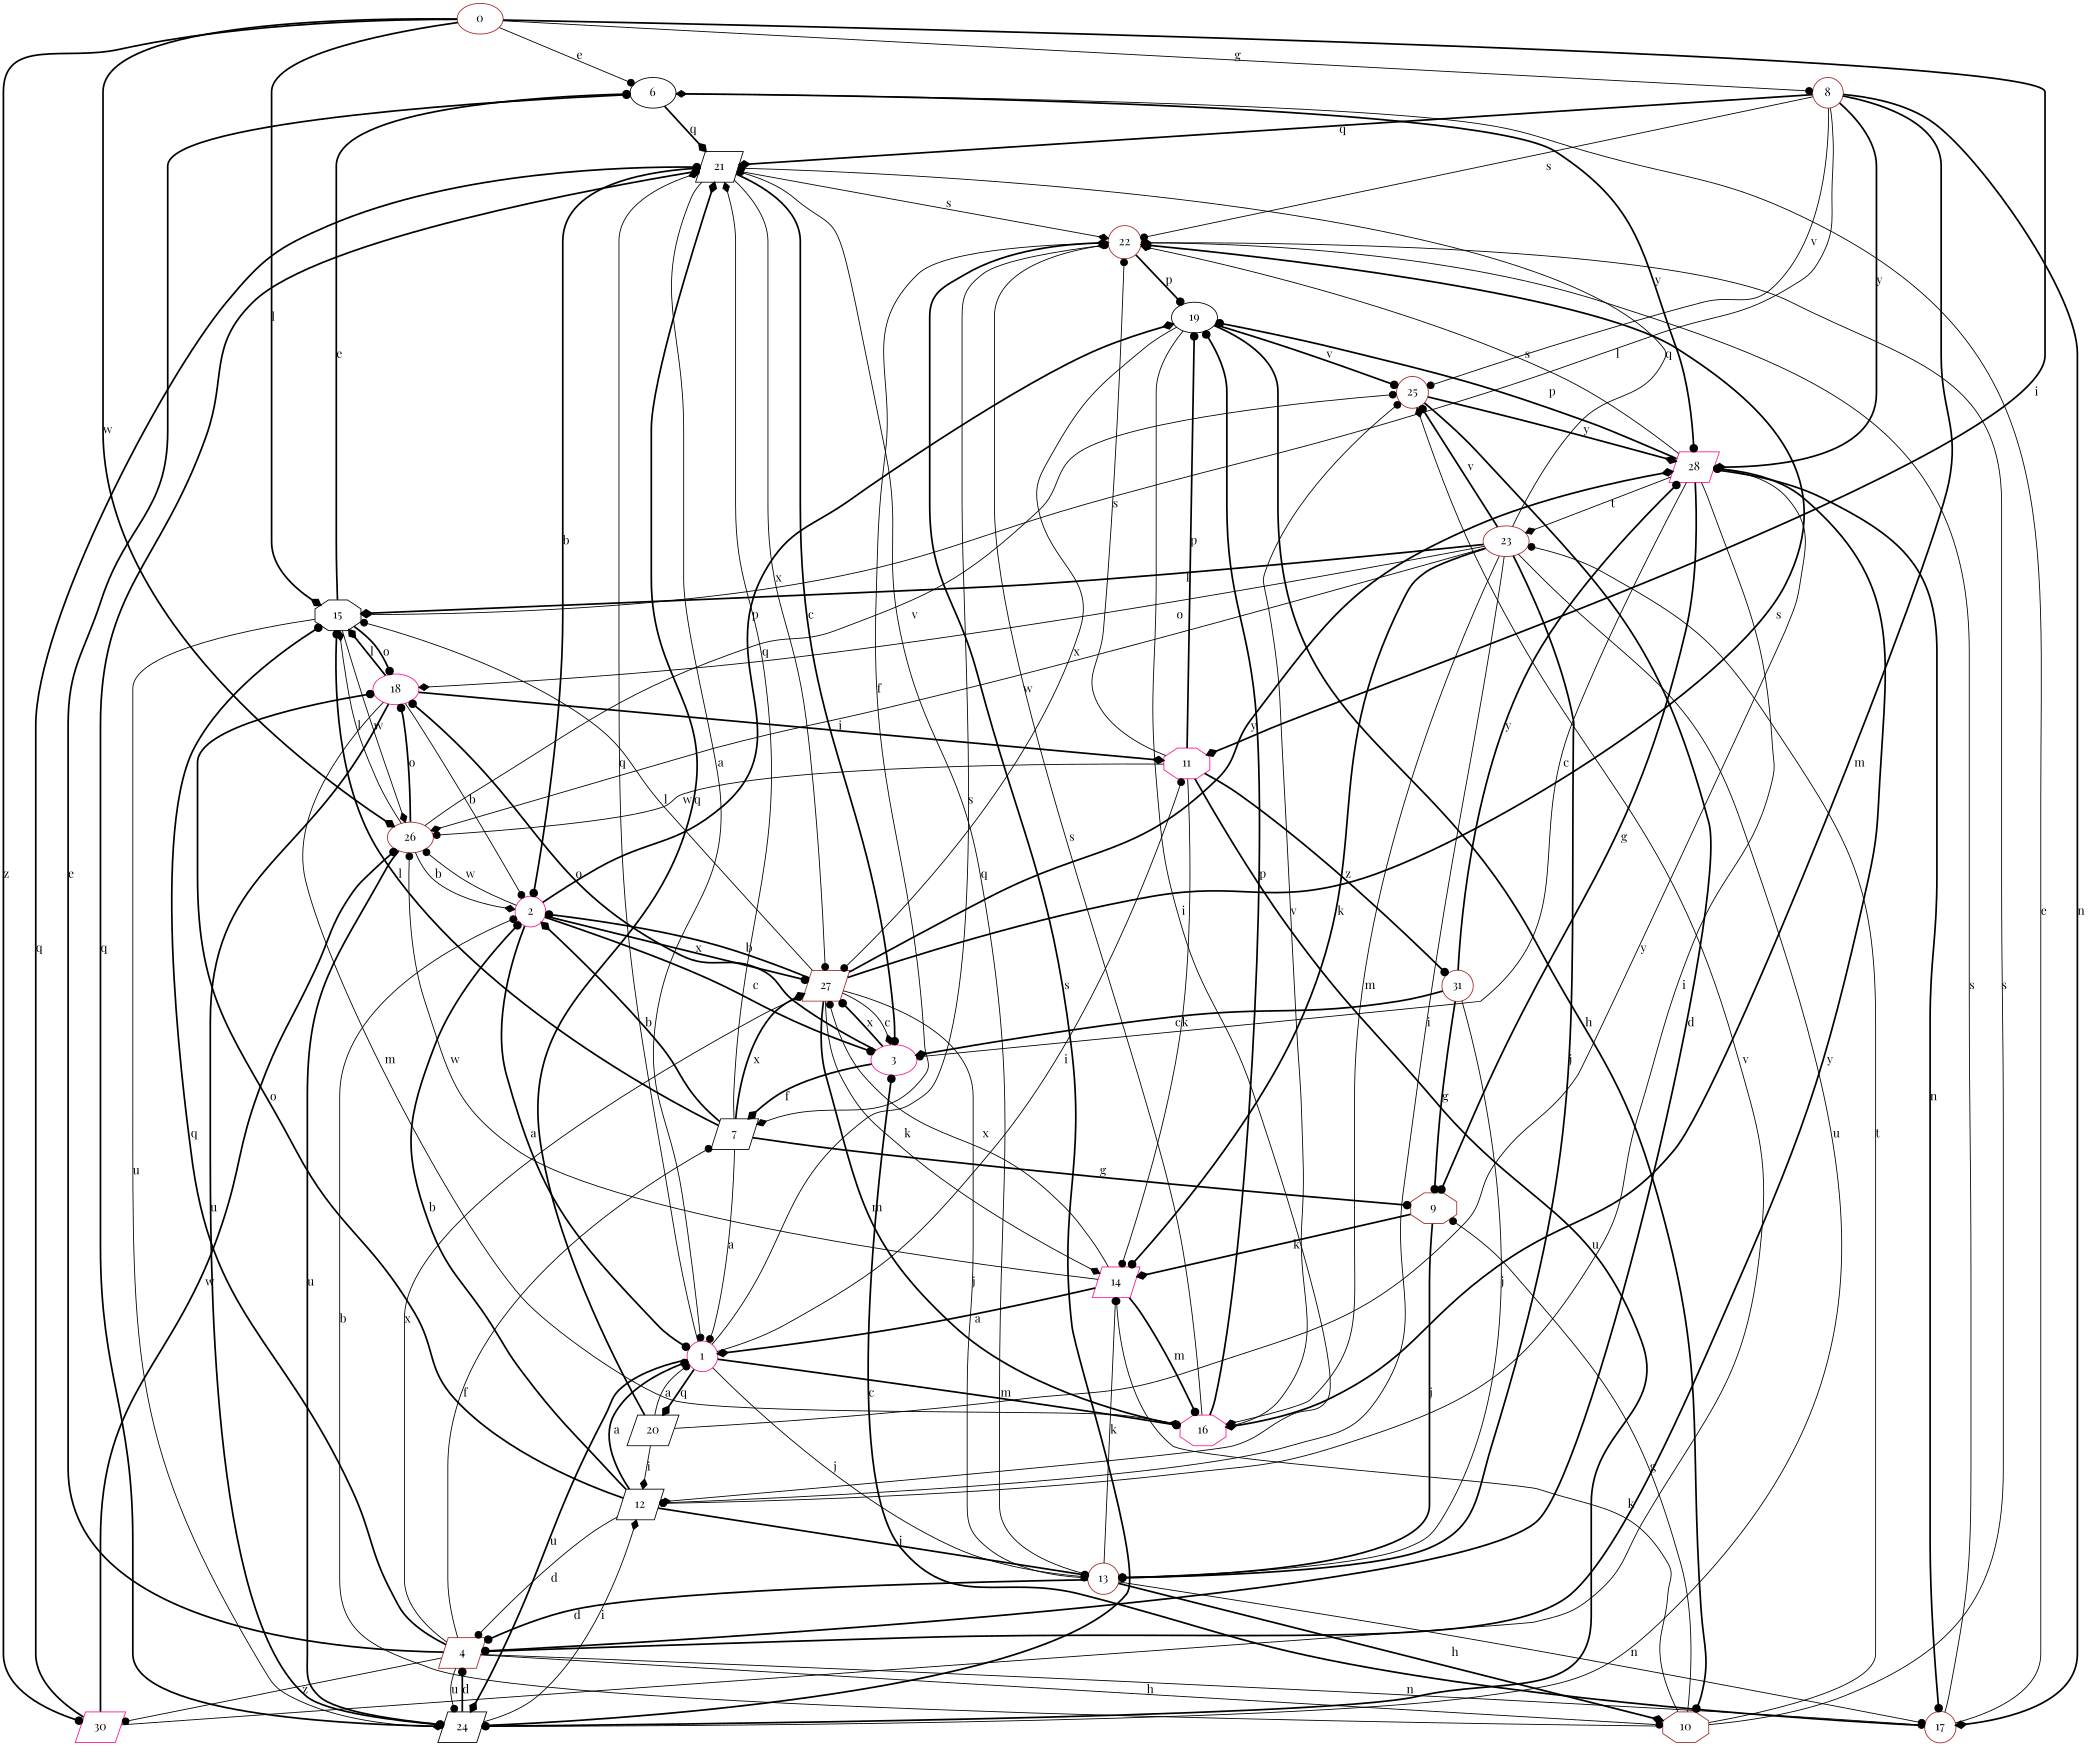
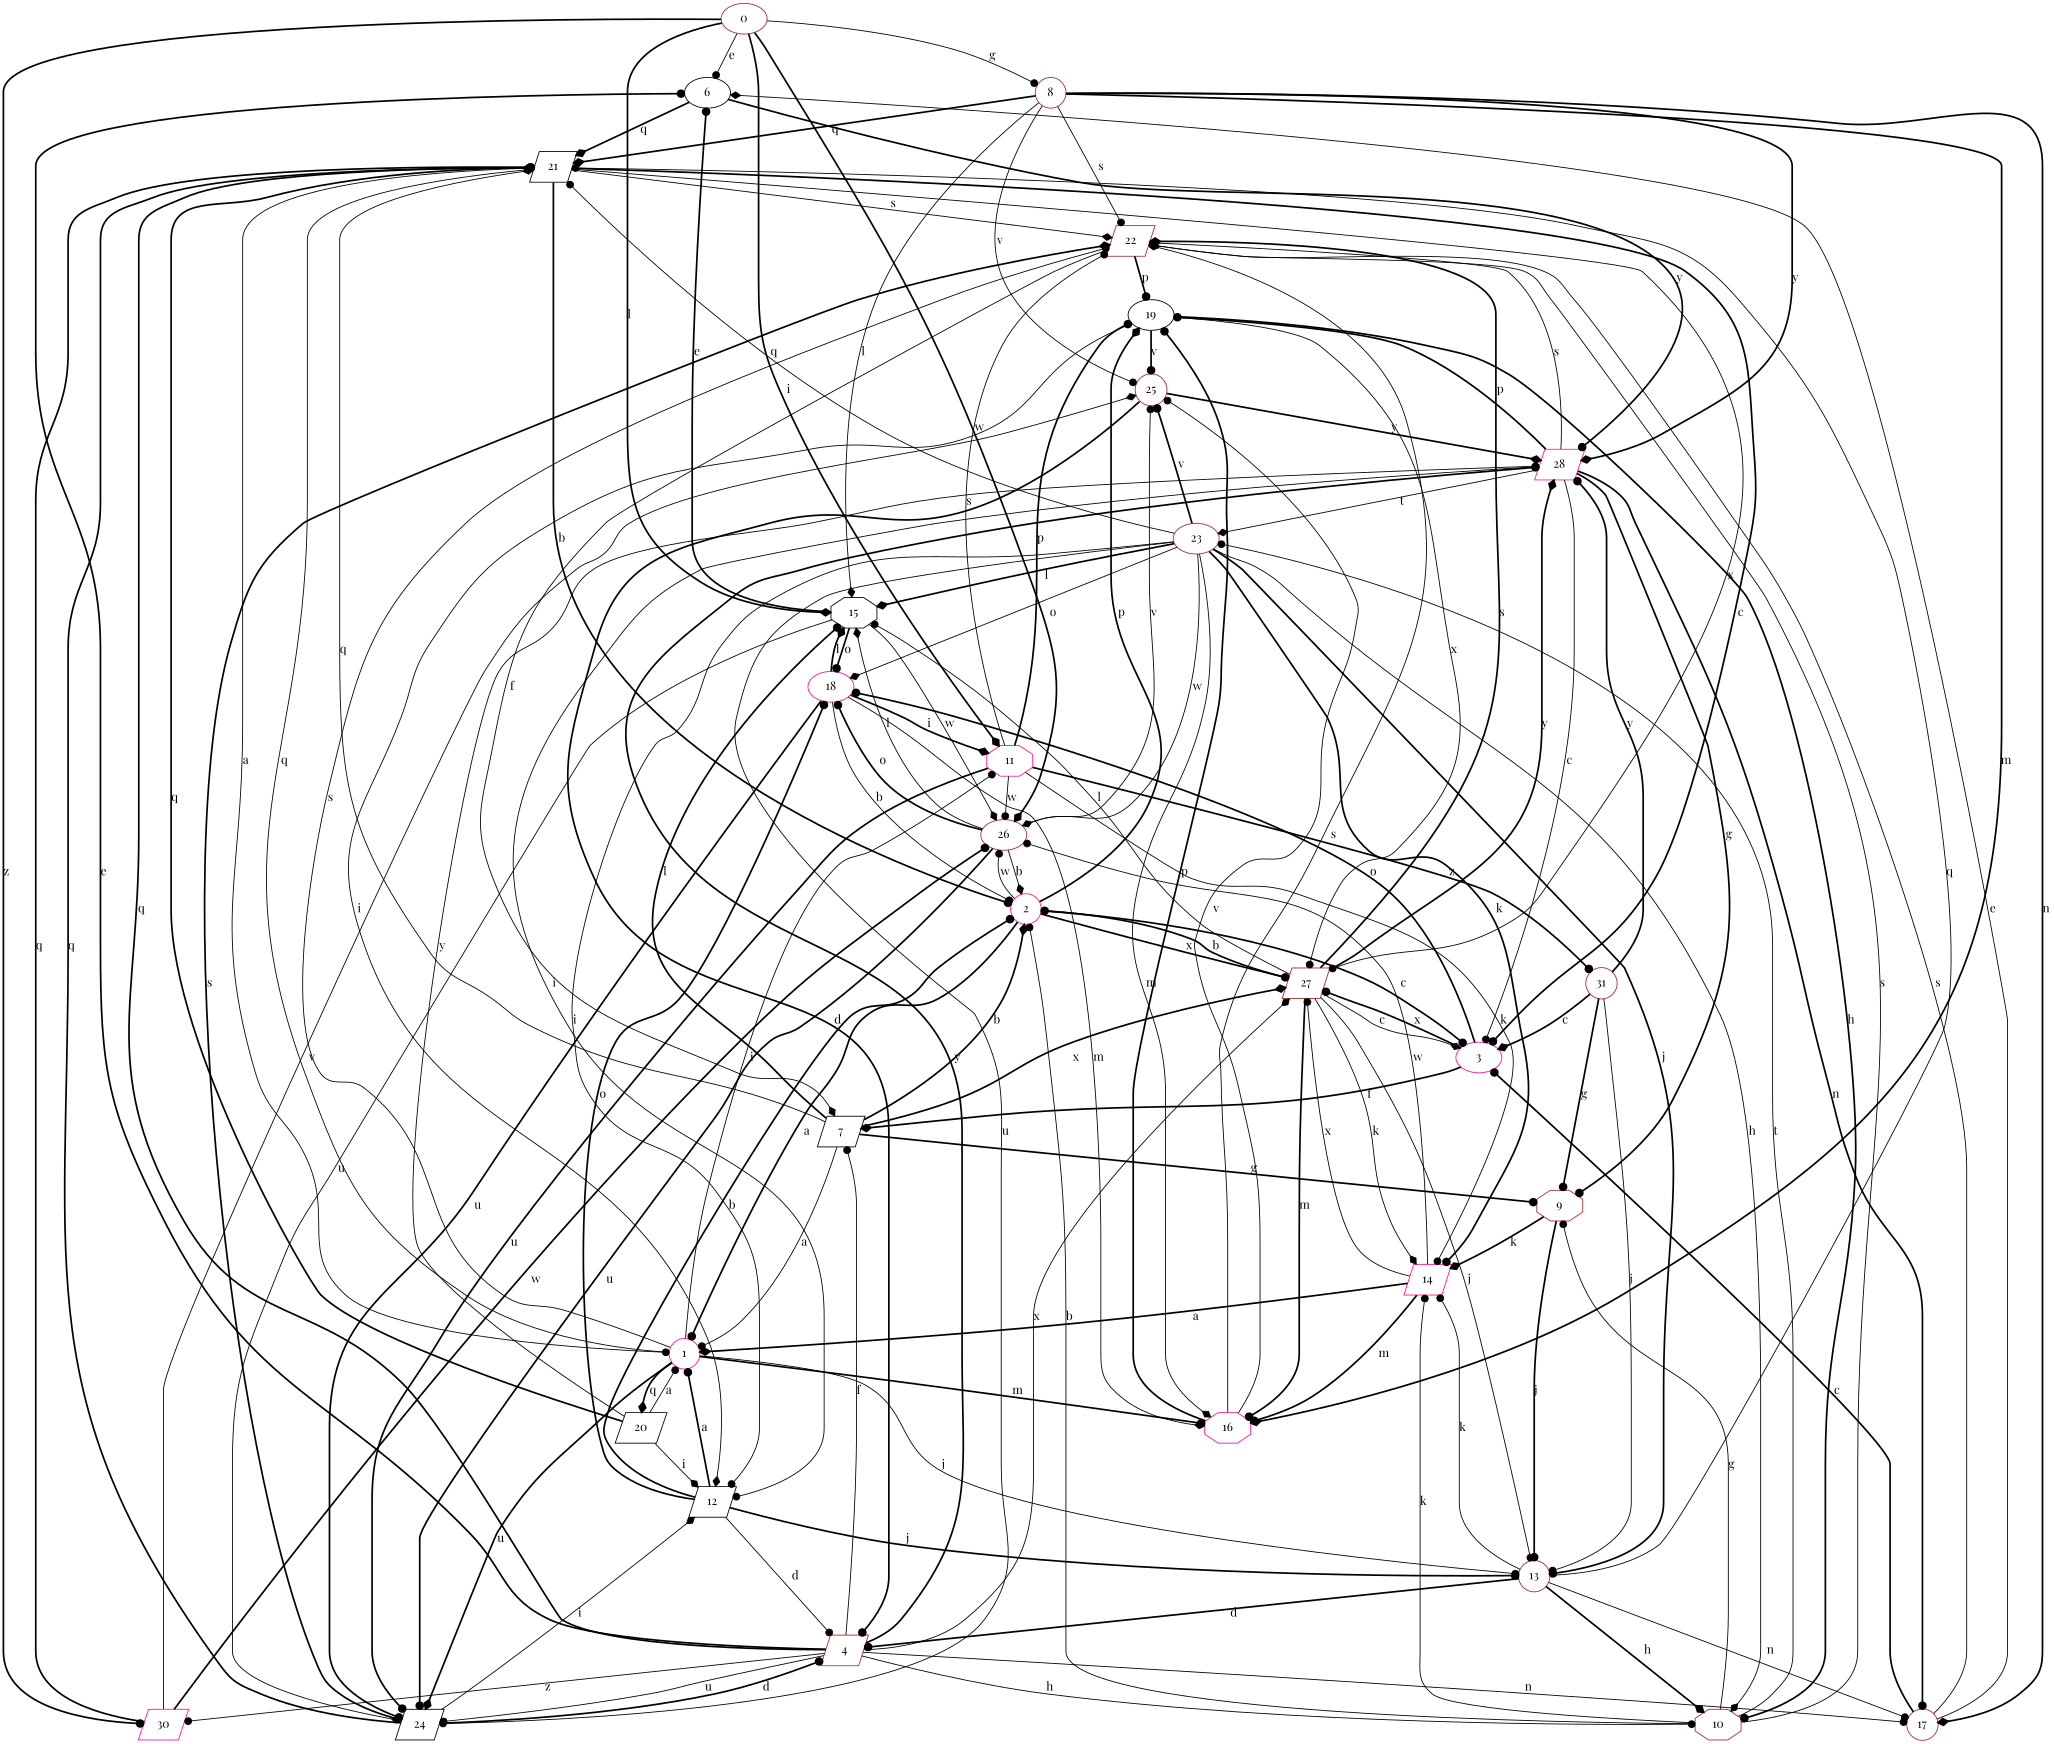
(1125, 242) -> (1131, 241)
none -> (1720, 1014)
(190, 1145) -> (134, 944)
